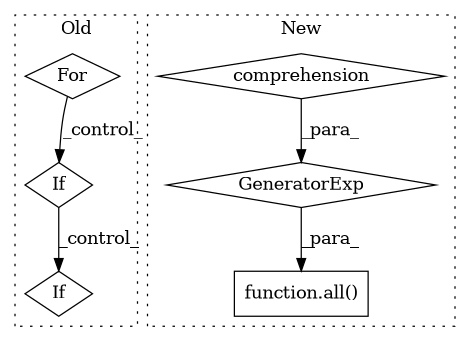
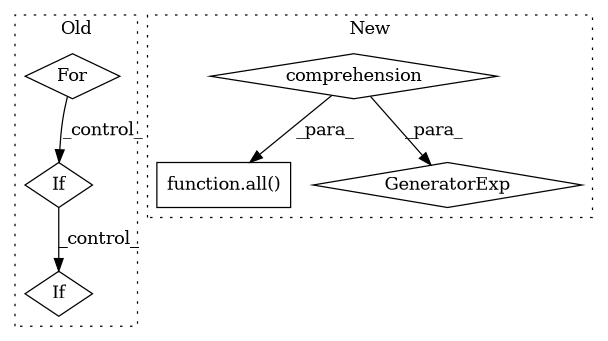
(301, 233) -> (296, 125)
